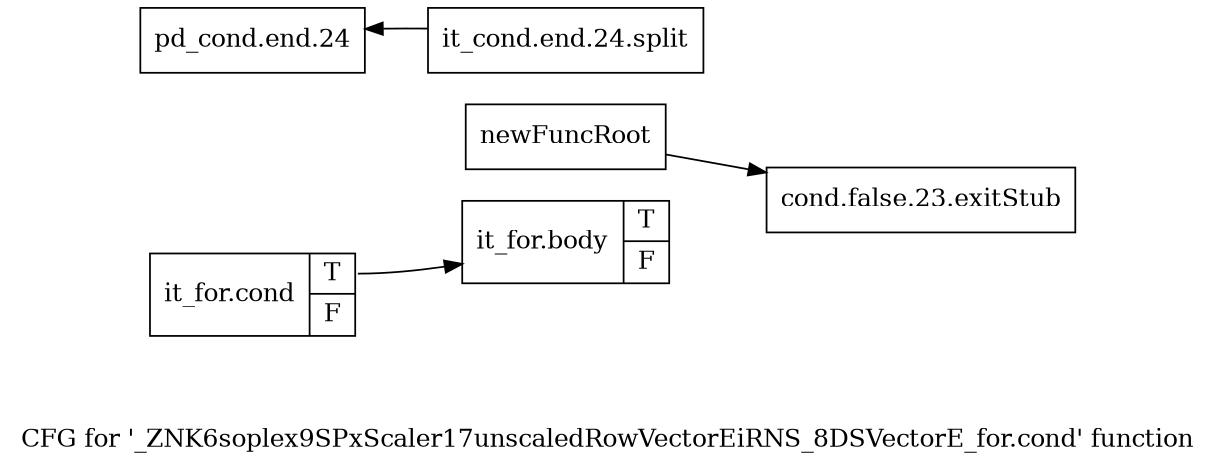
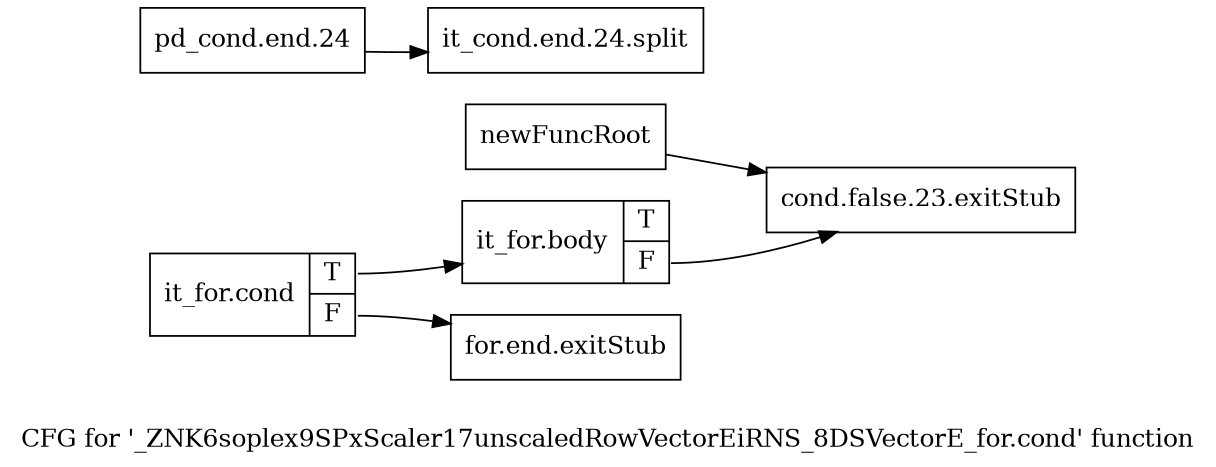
(405, 29) -> (388, 52)
none -> (747, 255)
none -> (566, 347)
